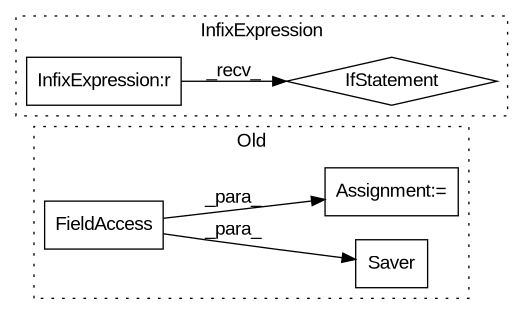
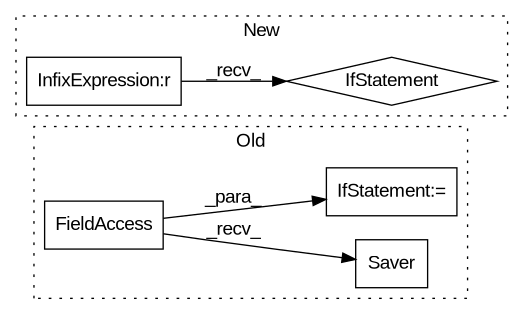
(262, 31) -> (262, 31)
(392, 192) -> (392, 192)
(234, 230) -> (234, 230)
